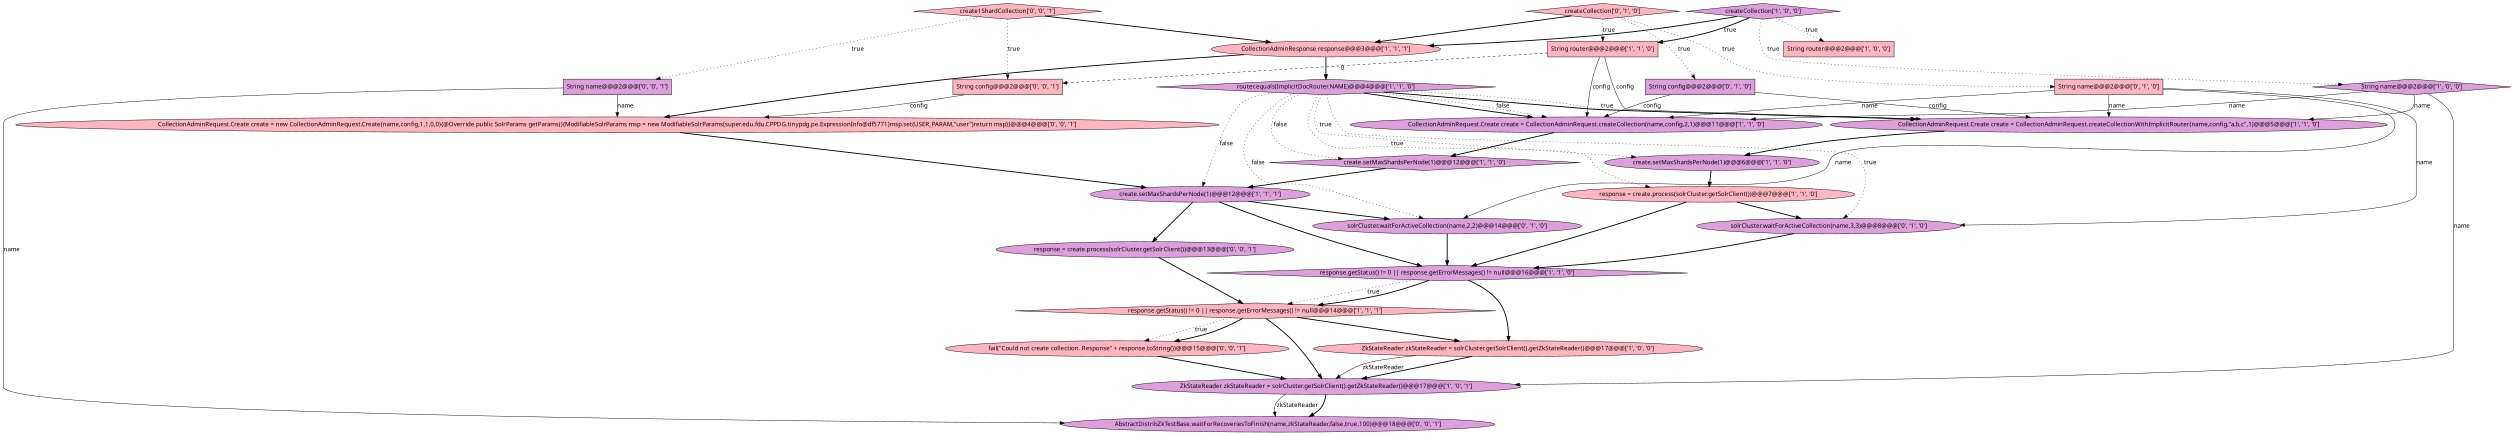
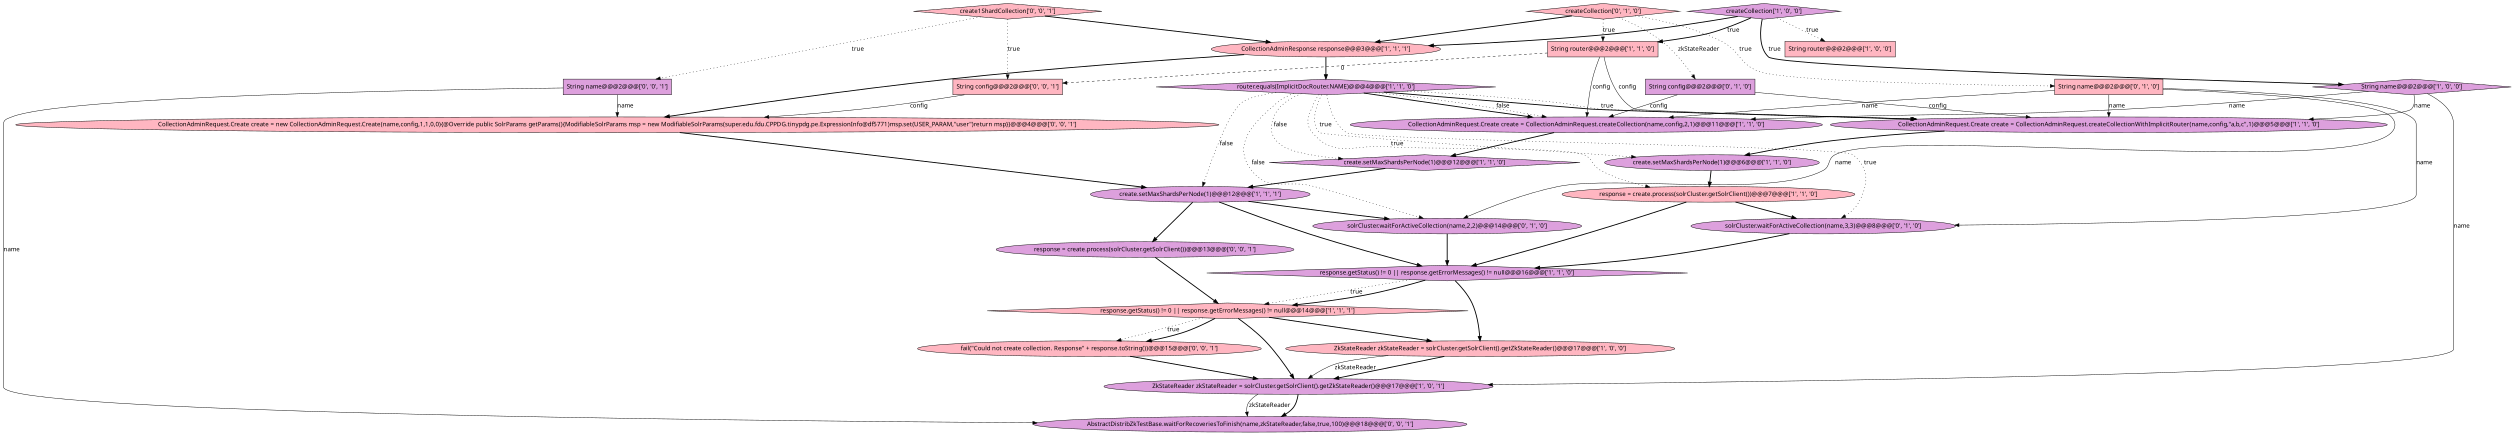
(1684, 49) -> (1699, 49)
(2033, 74) -> (2033, 74)
